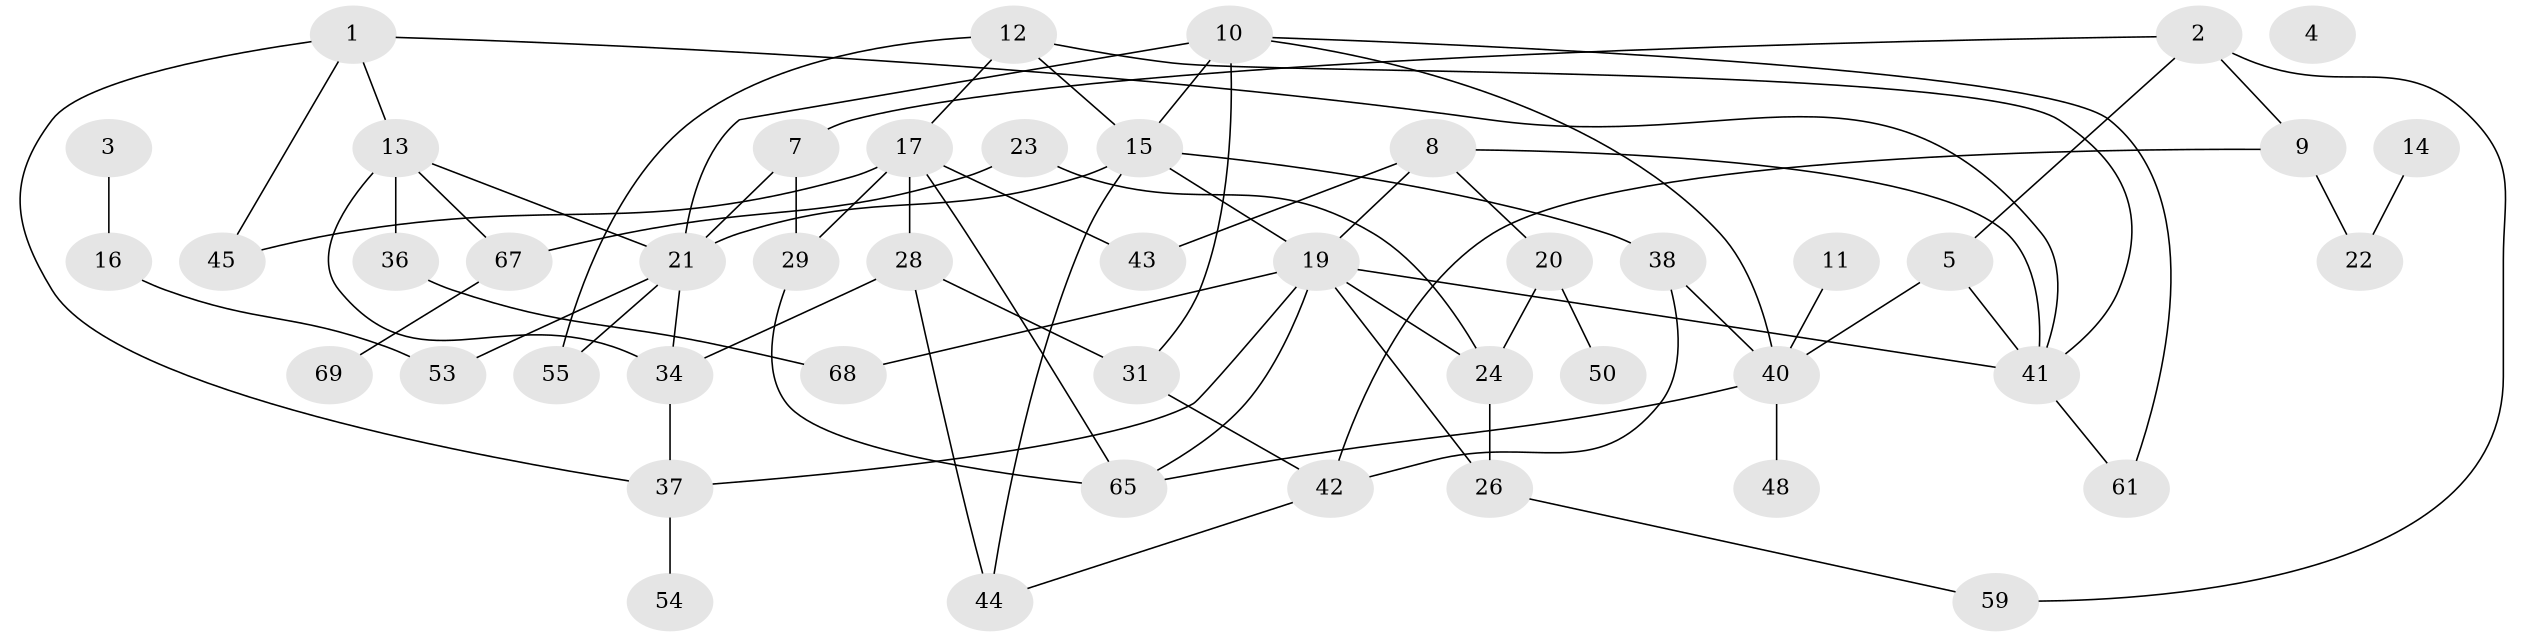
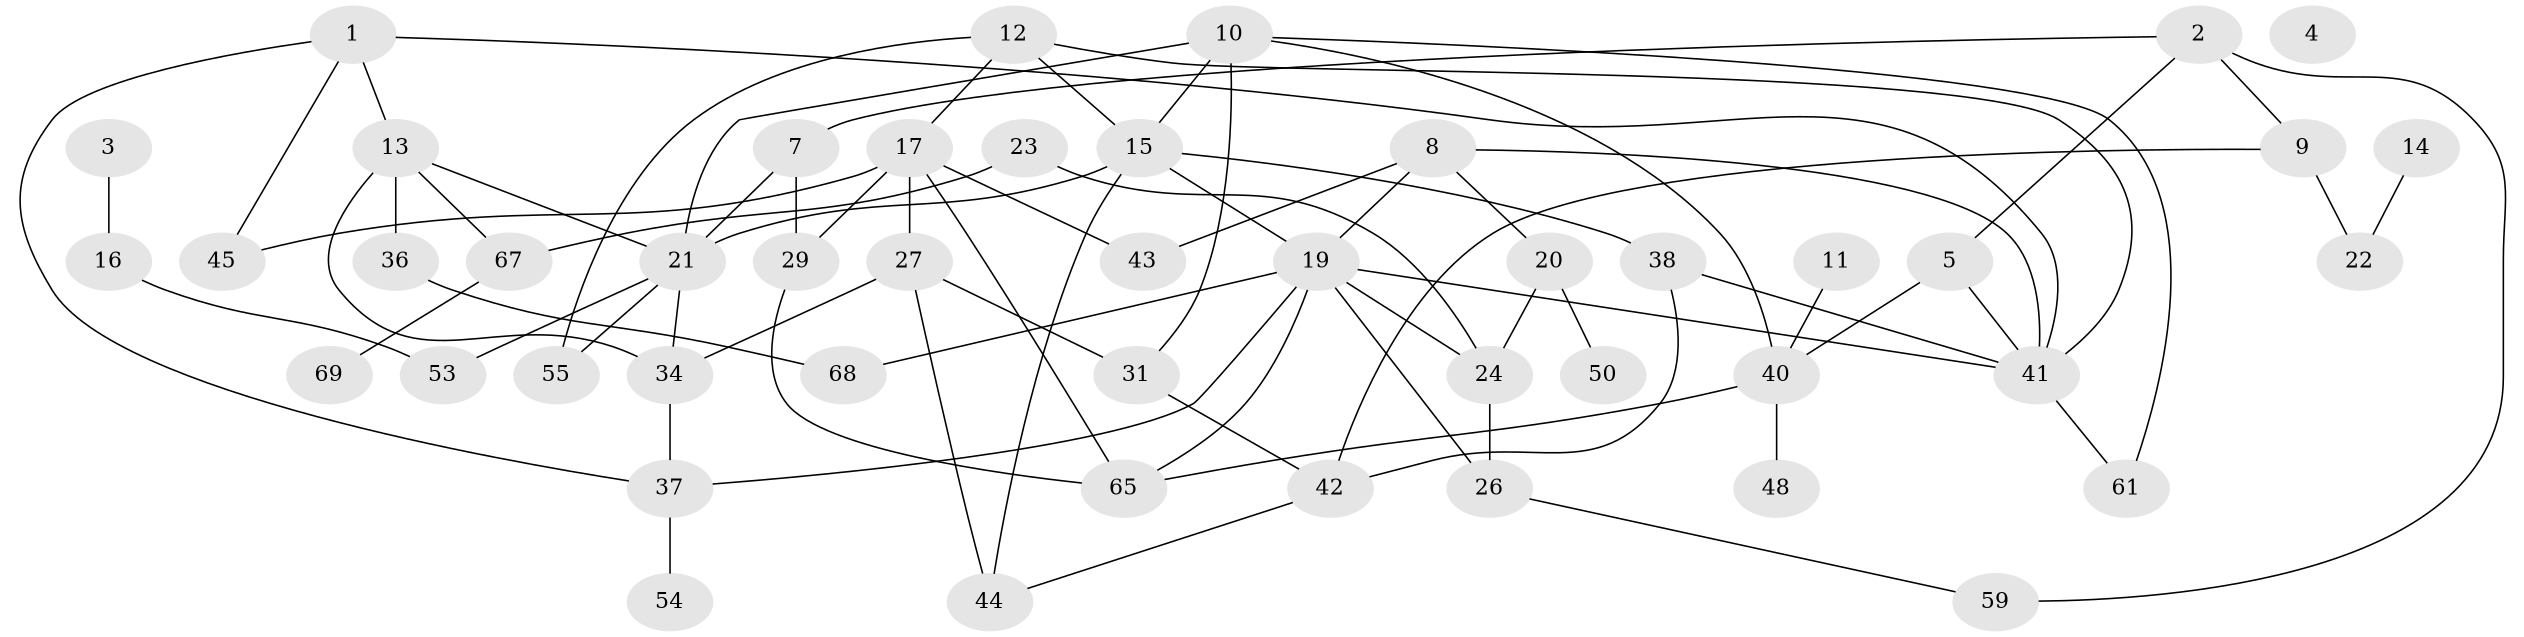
(910, 262) -> (910, 262)
(1715, 313) -> (1843, 316)
